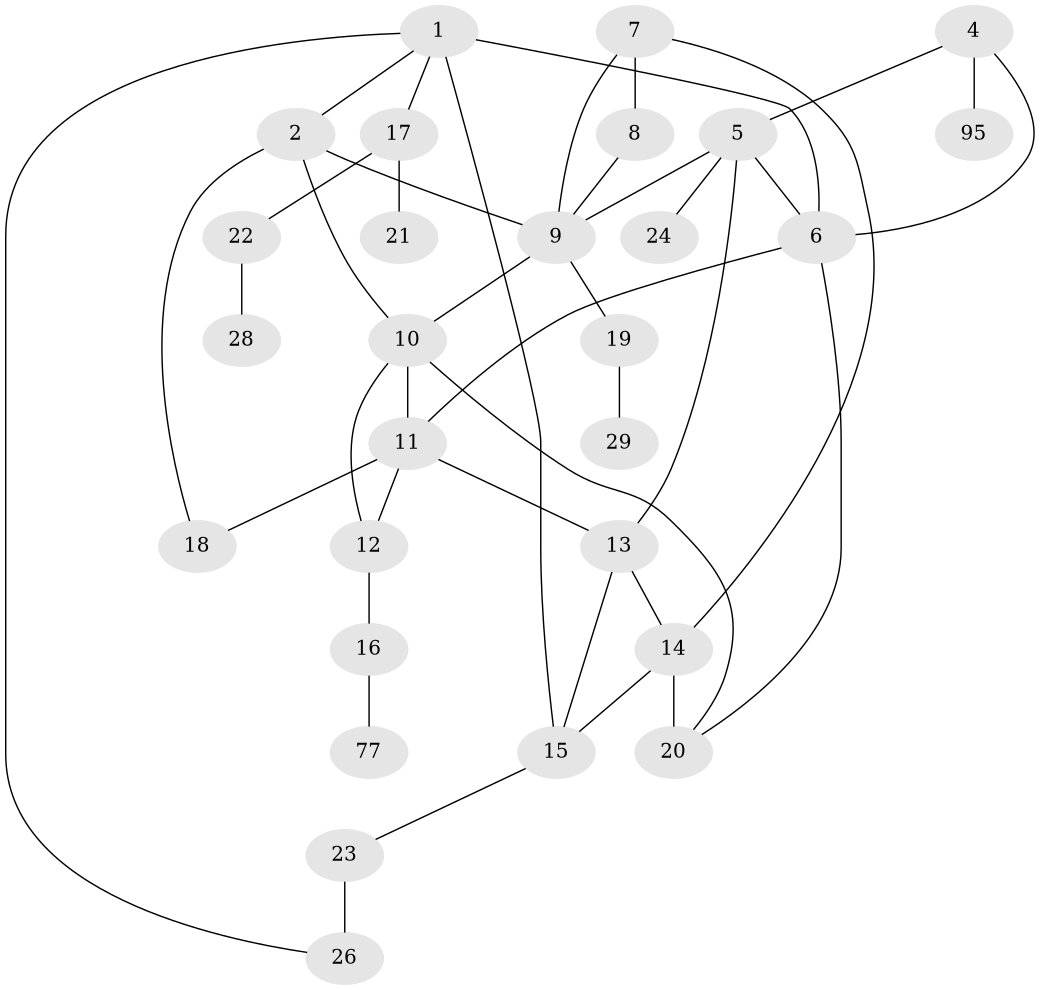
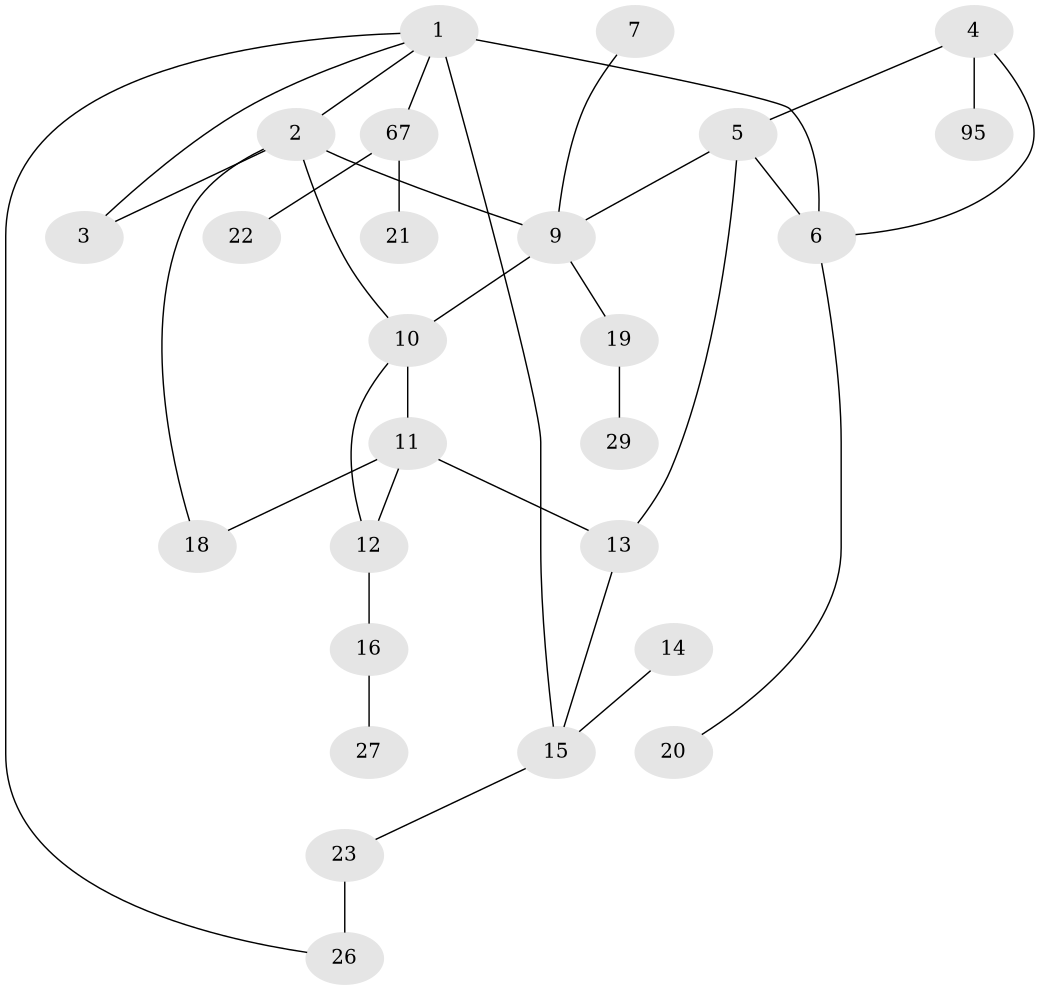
(399, 134) -> (399, 134)
(635, 134) -> none
none -> (84, 237)
(659, 237) -> none
(870, 303) -> none
(580, 309) -> none
(242, 340) -> none
(639, 498) -> none
(647, 598) -> none
(674, 701) -> none
(369, 752) -> (369, 752)
